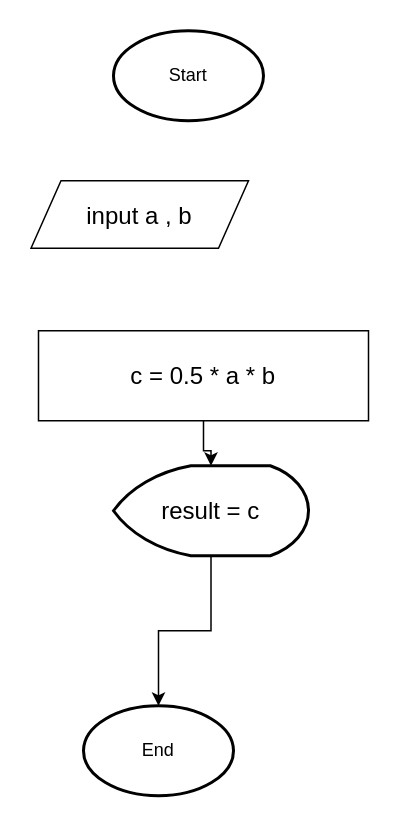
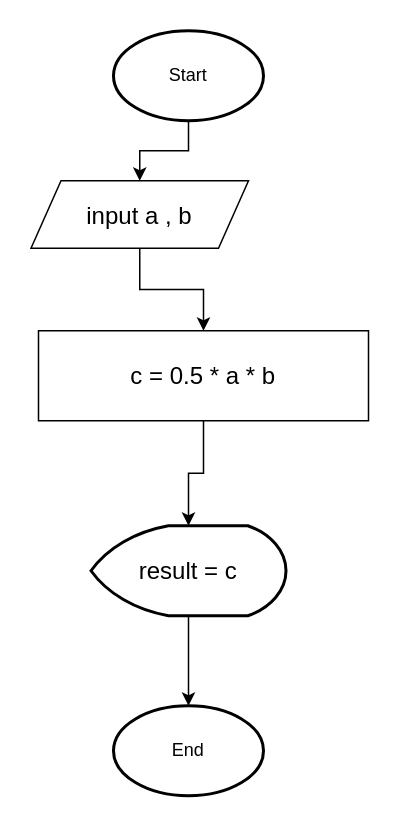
none -> (169, 151)
none -> (166, 290)
(211, 511) -> (188, 571)
(158, 751) -> (188, 751)
